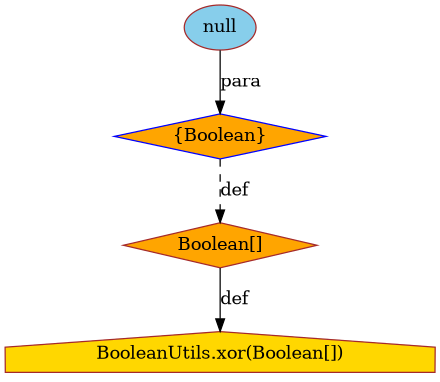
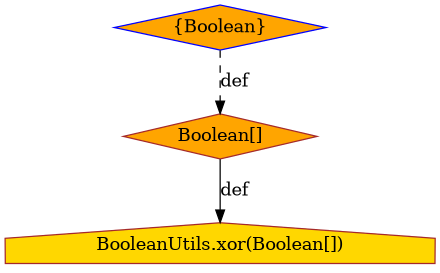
(220, 28) -> none
